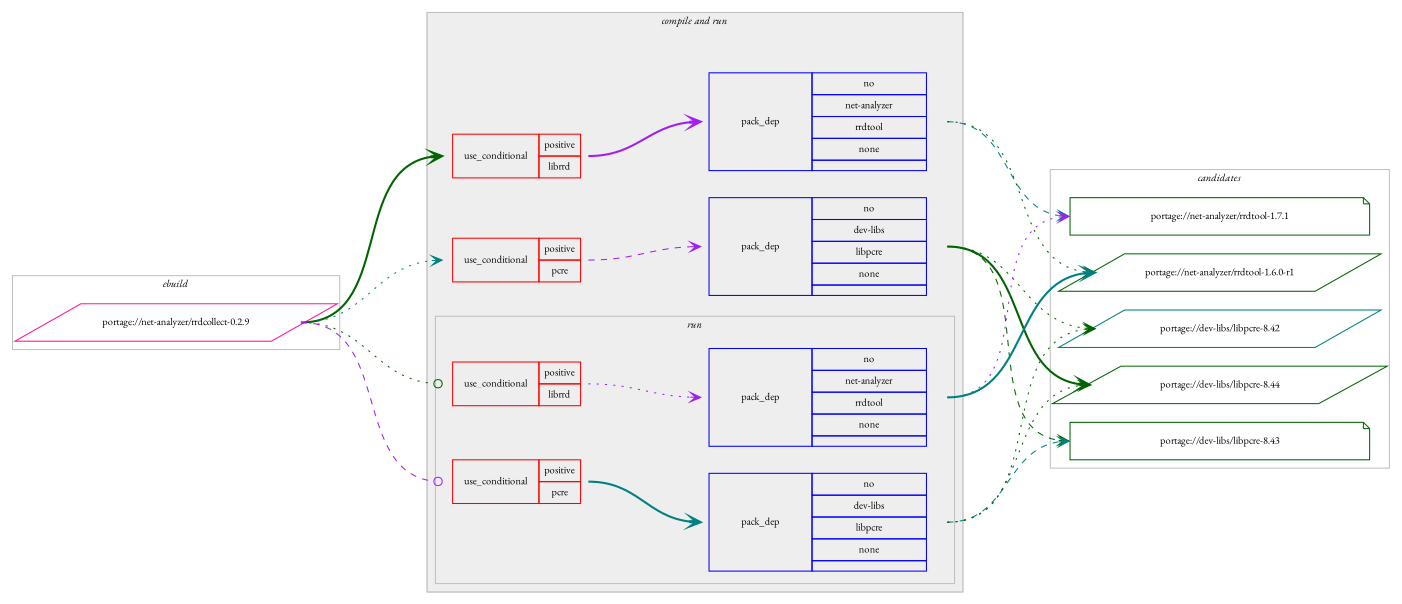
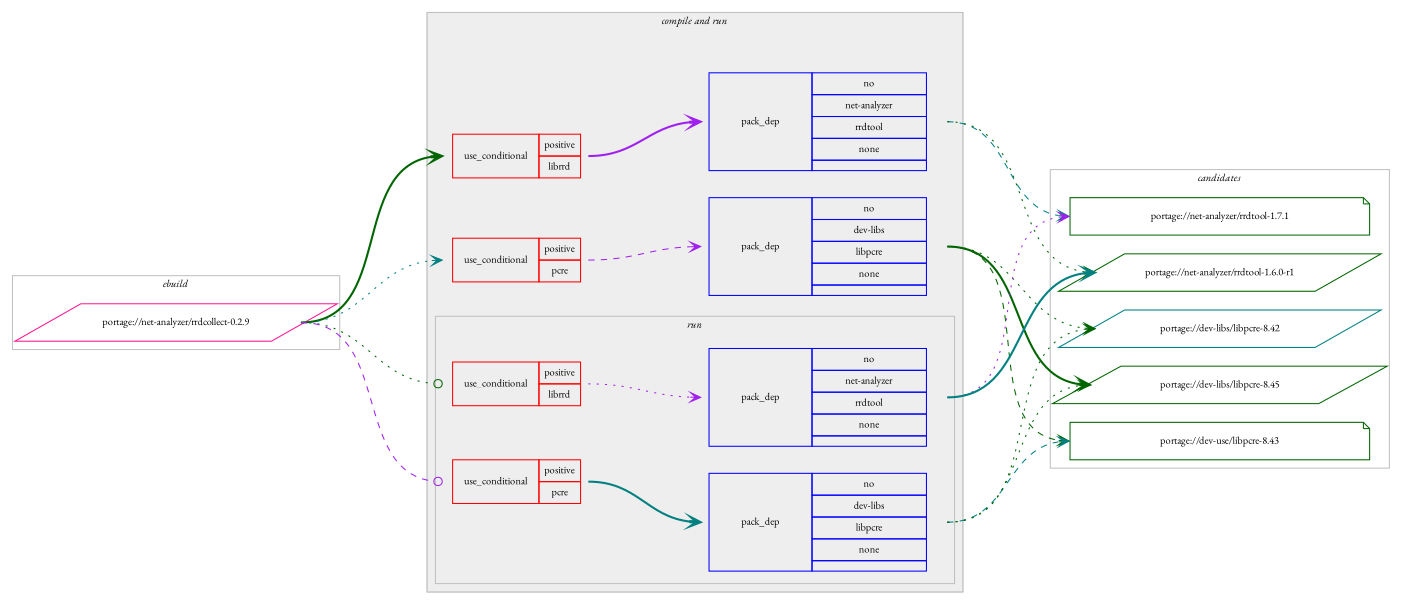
(1220, 385) -> (1220, 385)
(1220, 441) -> (1220, 441)
